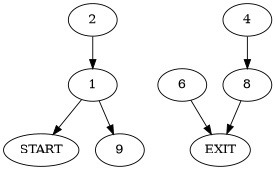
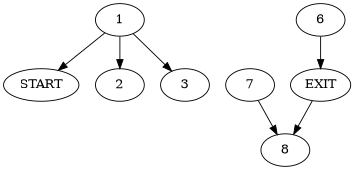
(247, 20) -> (250, 85)
(93, 48) -> (120, 48)
(236, 113) -> (305, 114)
(120, 150) -> (185, 85)
